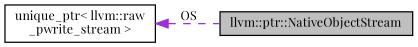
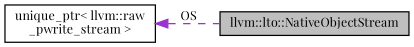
(316, 24) -> (314, 24)
